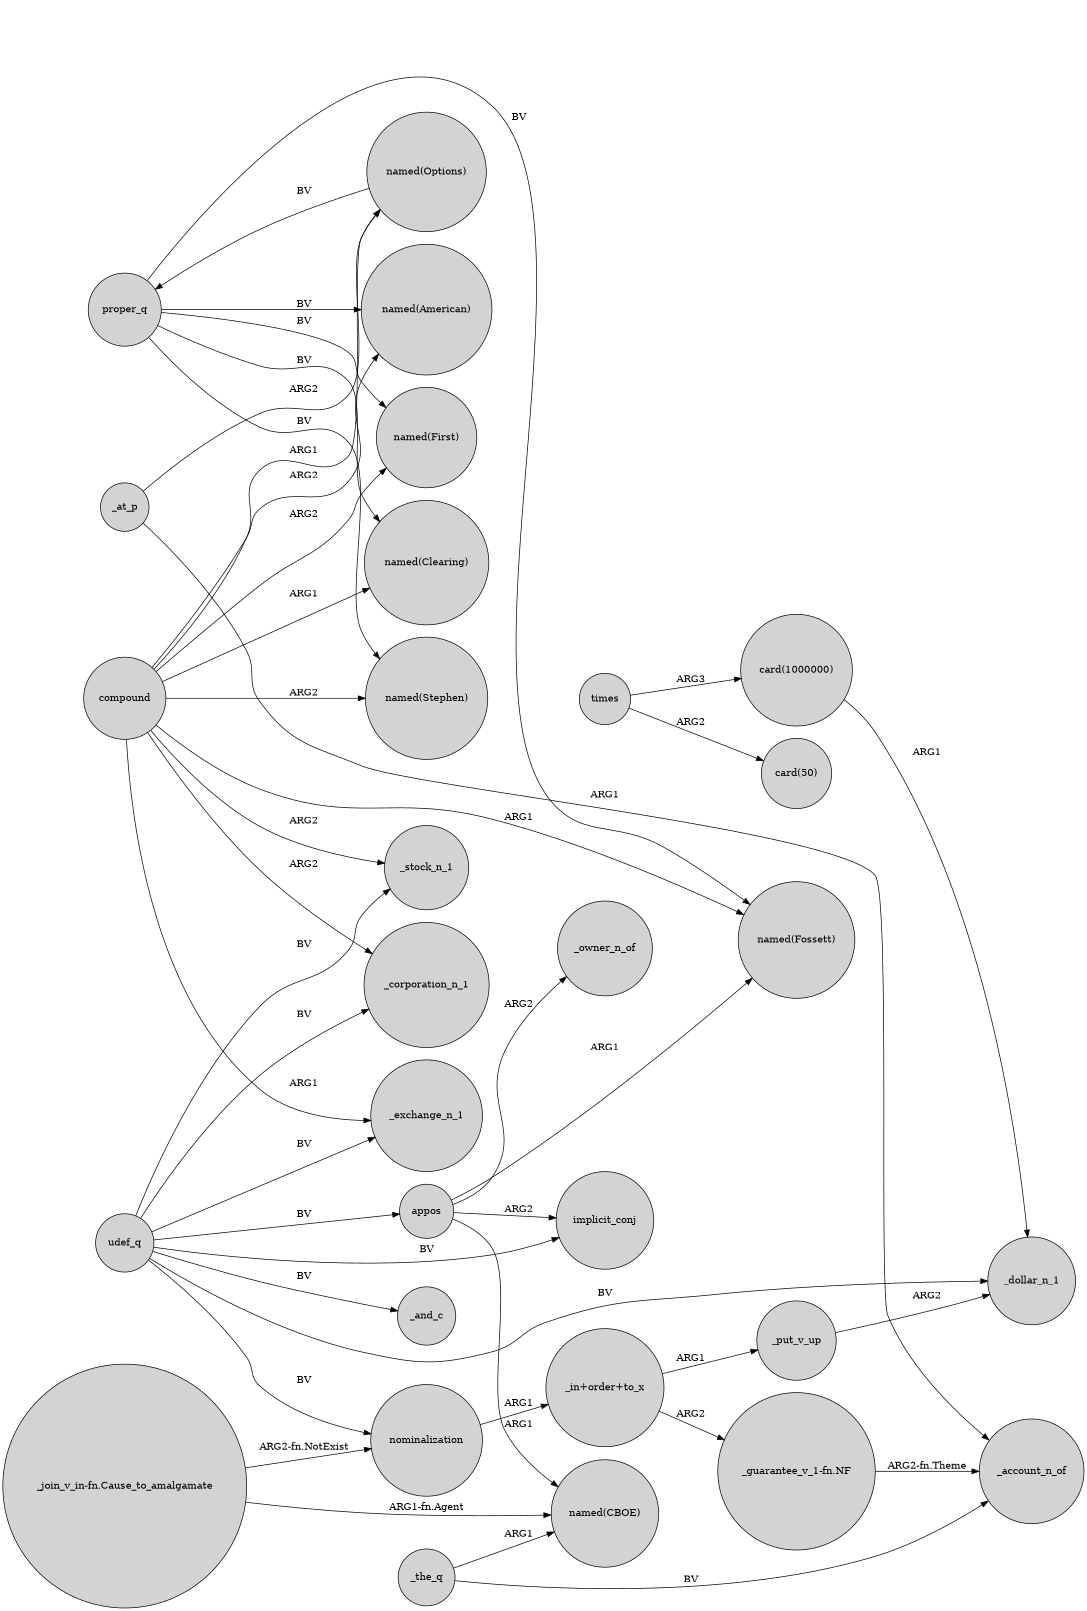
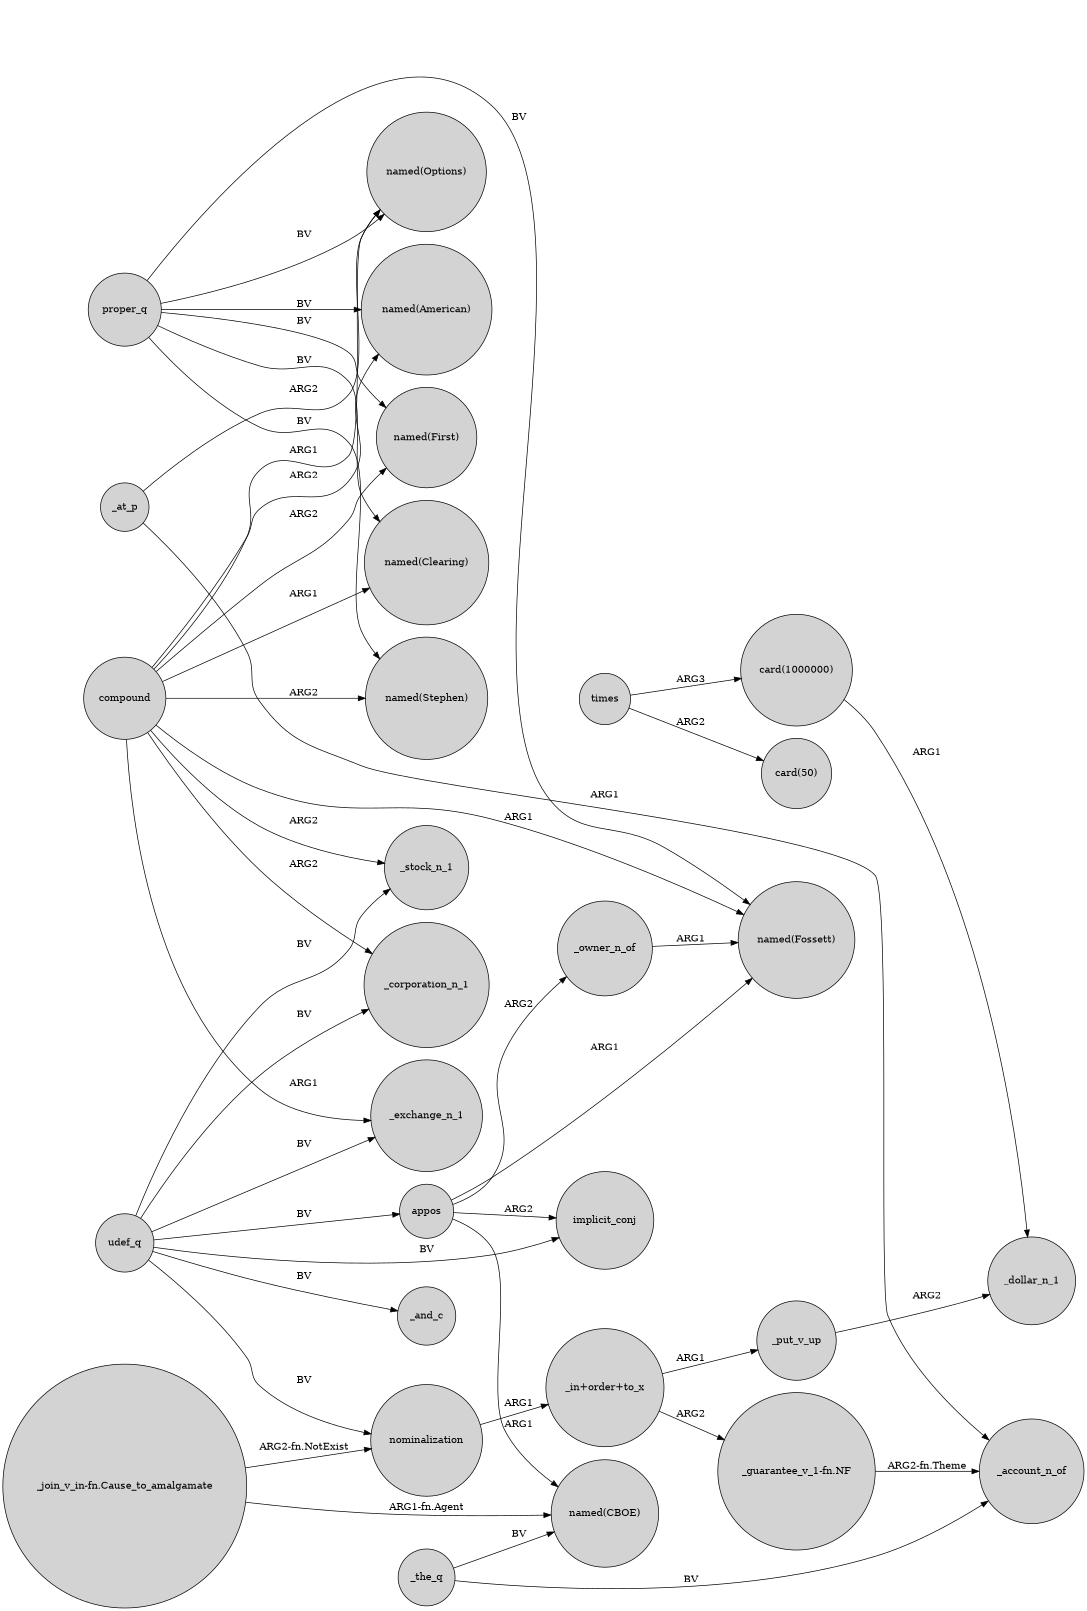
(261, 229) -> (275, 273)
none -> (692, 945)
(551, 1321) -> none
(519, 1534) -> (519, 1534)
